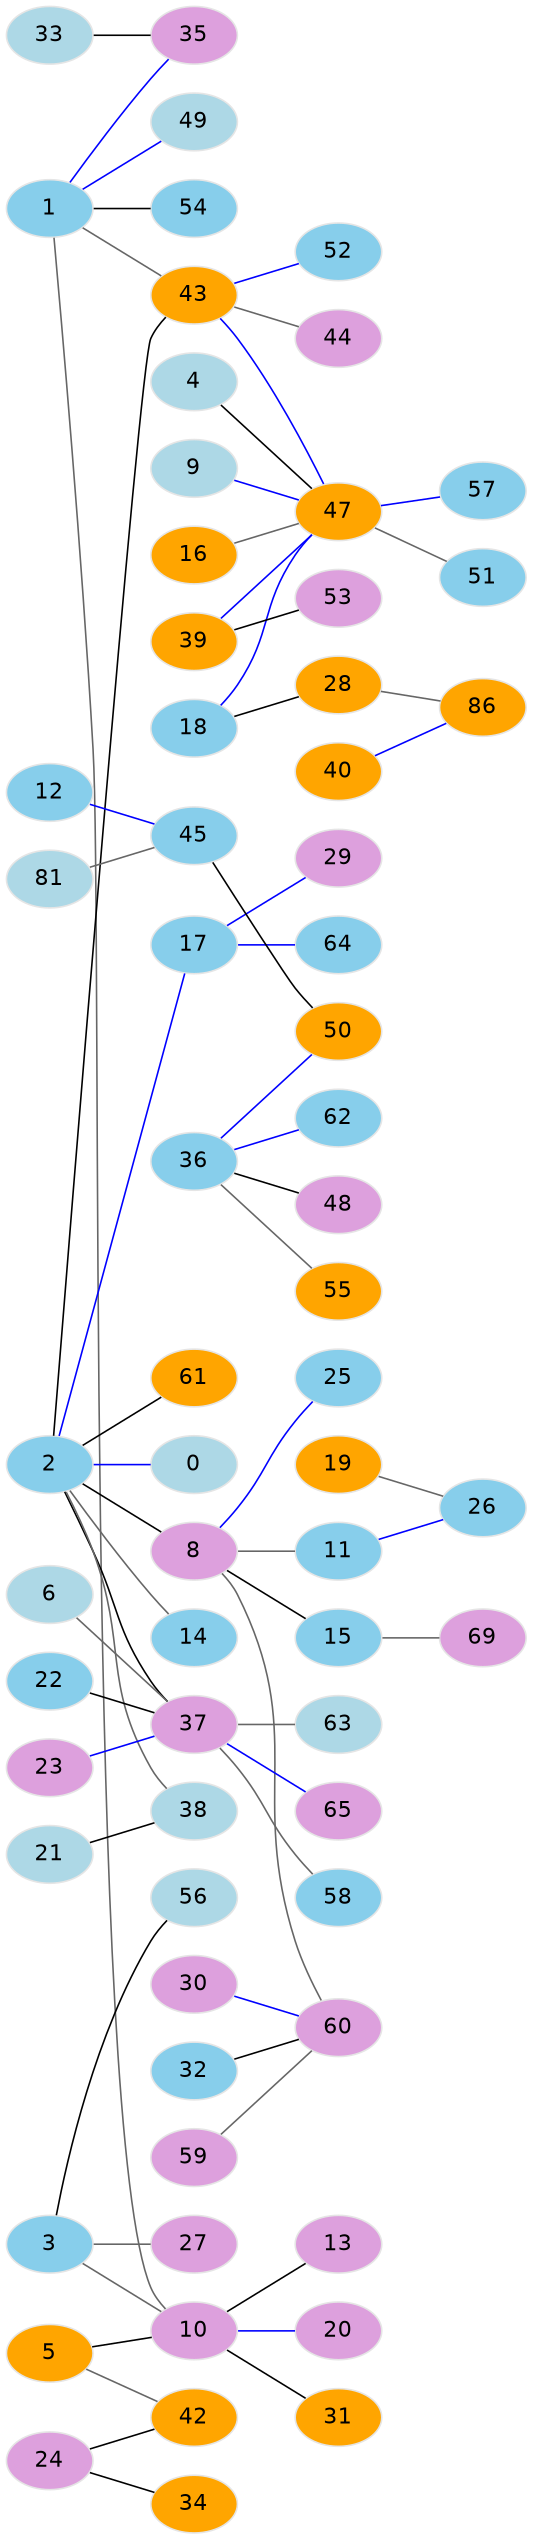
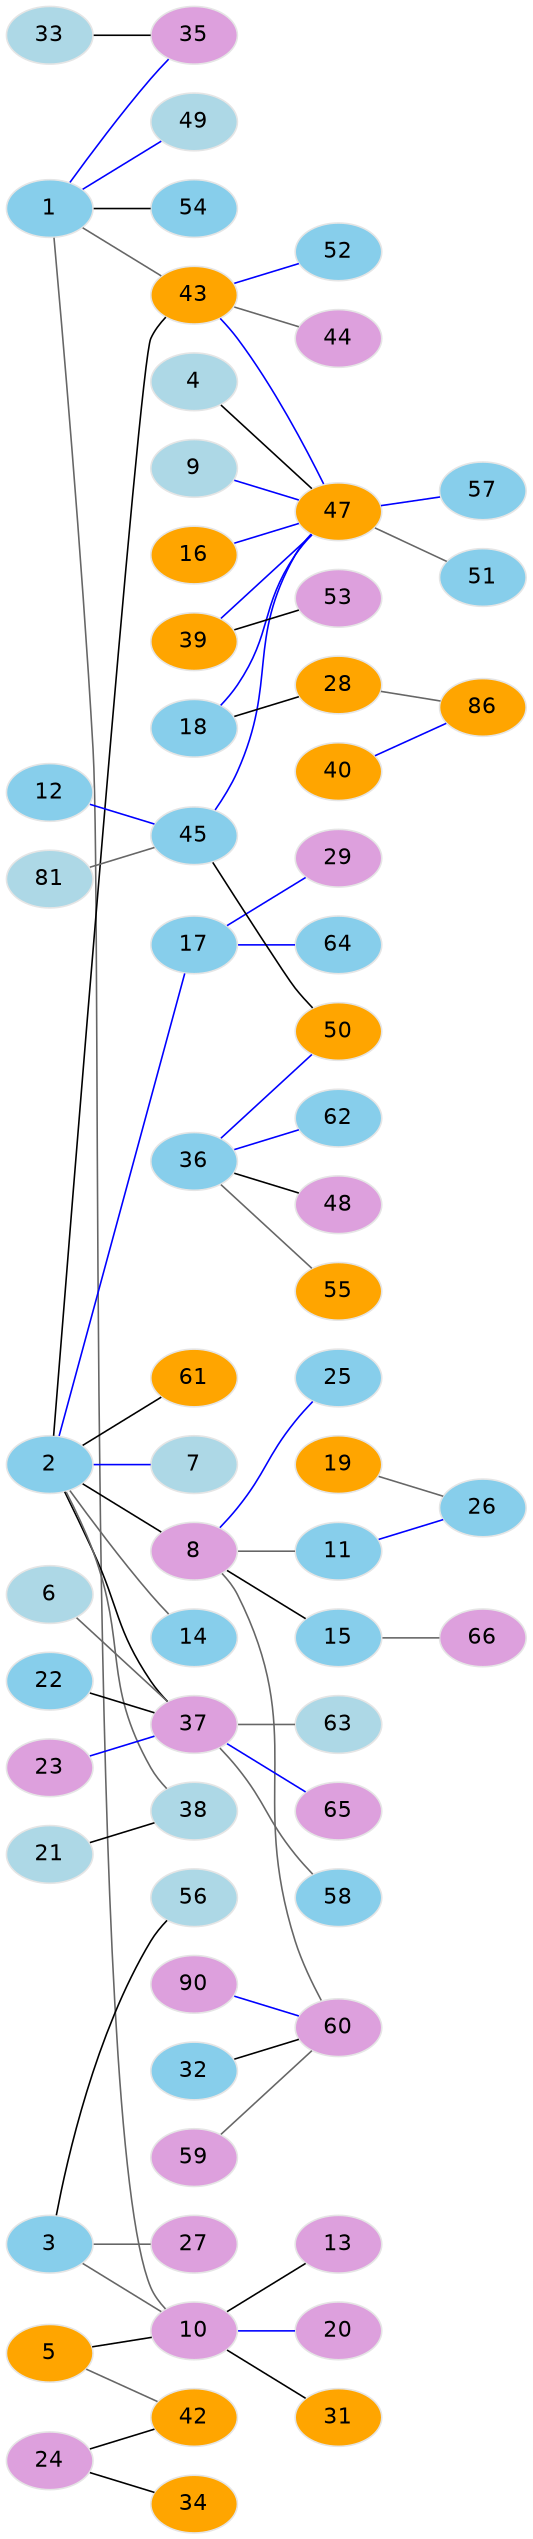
(267, 533) -> (267, 533)
none -> (262, 671)
(194, 1465) -> (194, 1465)
(483, 1638) -> (483, 1638)
(194, 1984) -> (194, 1984)
